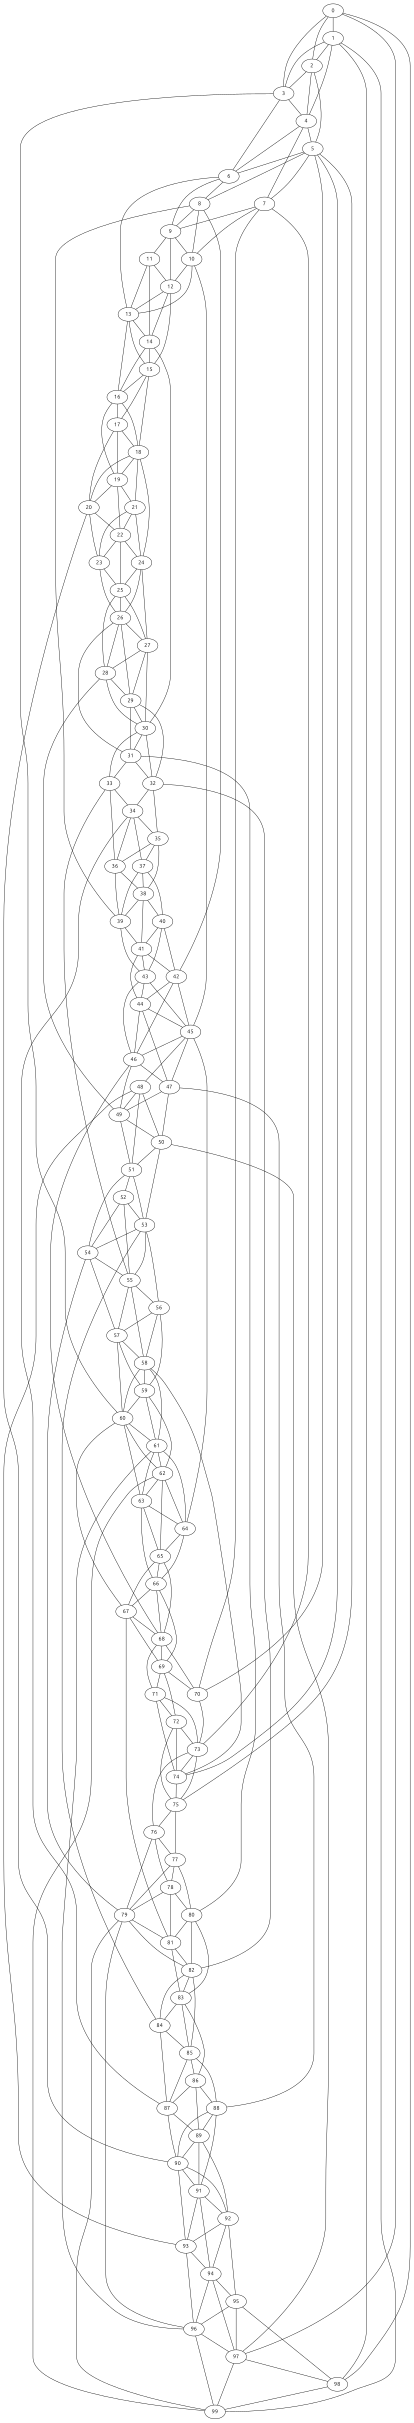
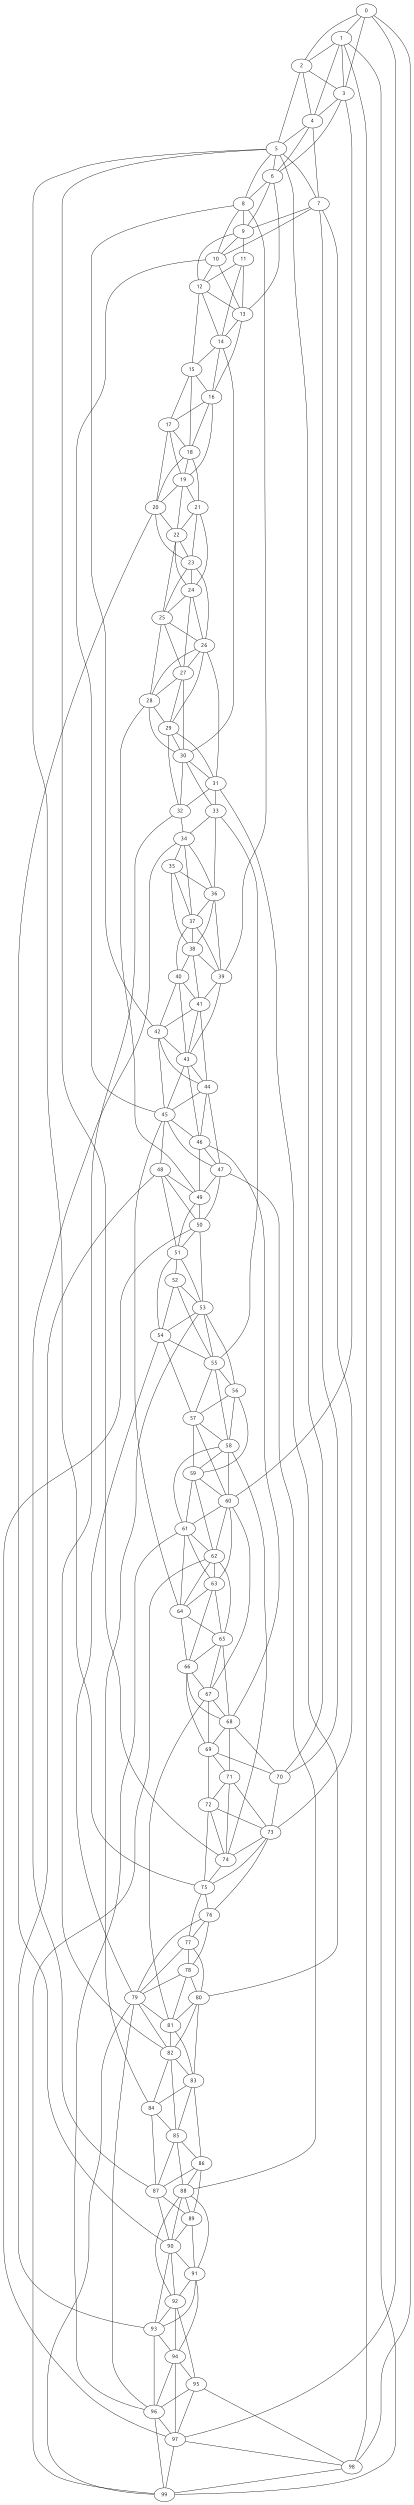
(134, 343) -> none
(149, 507) -> (191, 577)
(155, 811) -> none
none -> (203, 908)
(155, 1018) -> (172, 1046)
(220, 2176) -> (156, 2245)
